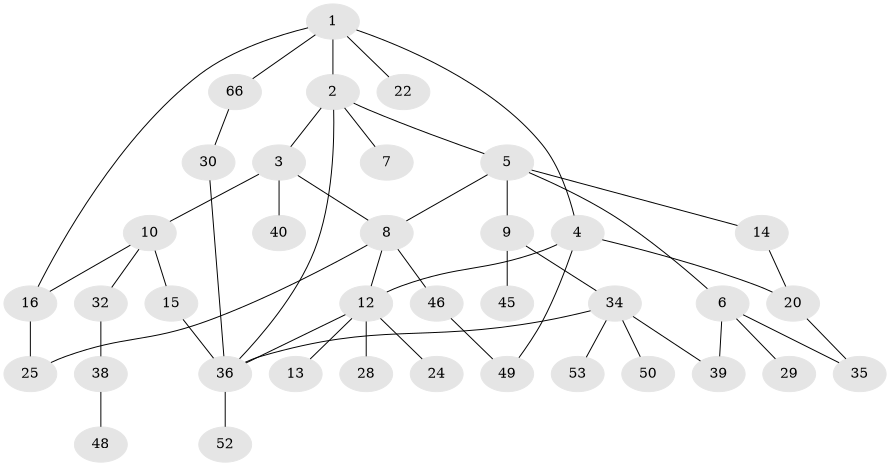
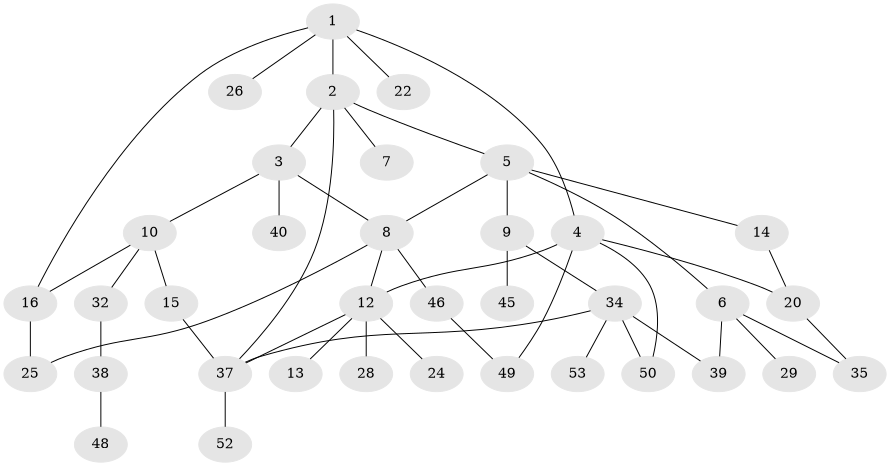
(235, 92) -> (235, 92)
(209, 163) -> none
none -> (651, 288)
(225, 374) -> (225, 374)
